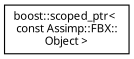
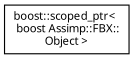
(67, 29) -> (67, 29)
